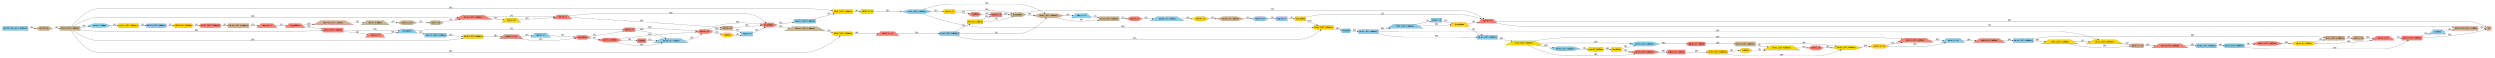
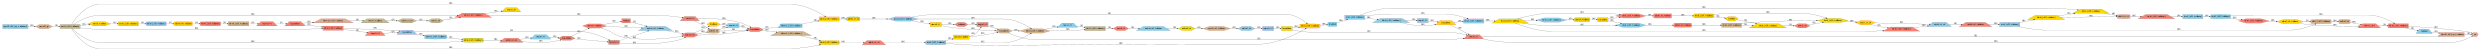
(536, 19) -> none
(99, 26) -> (99, 24)
